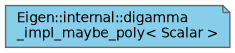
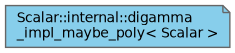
(118, 26) -> (118, 26)
